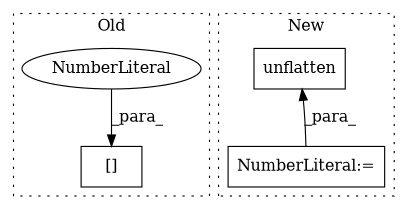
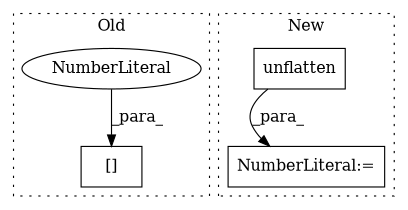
(305, 123) -> (251, 112)
